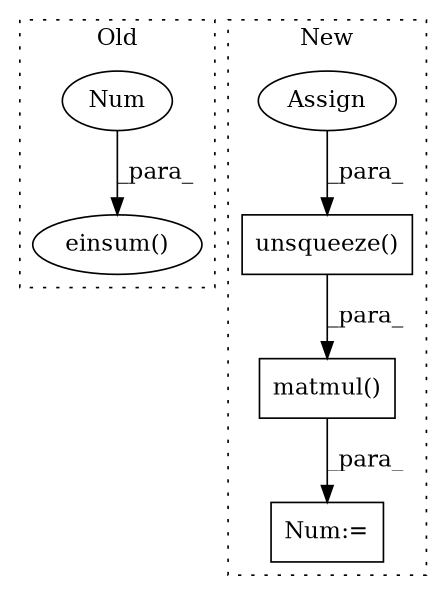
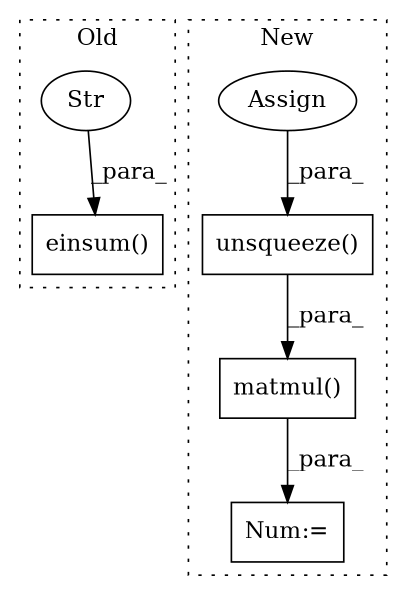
(117, 101) -> (86, 101)
(117, 245) -> (98, 245)
